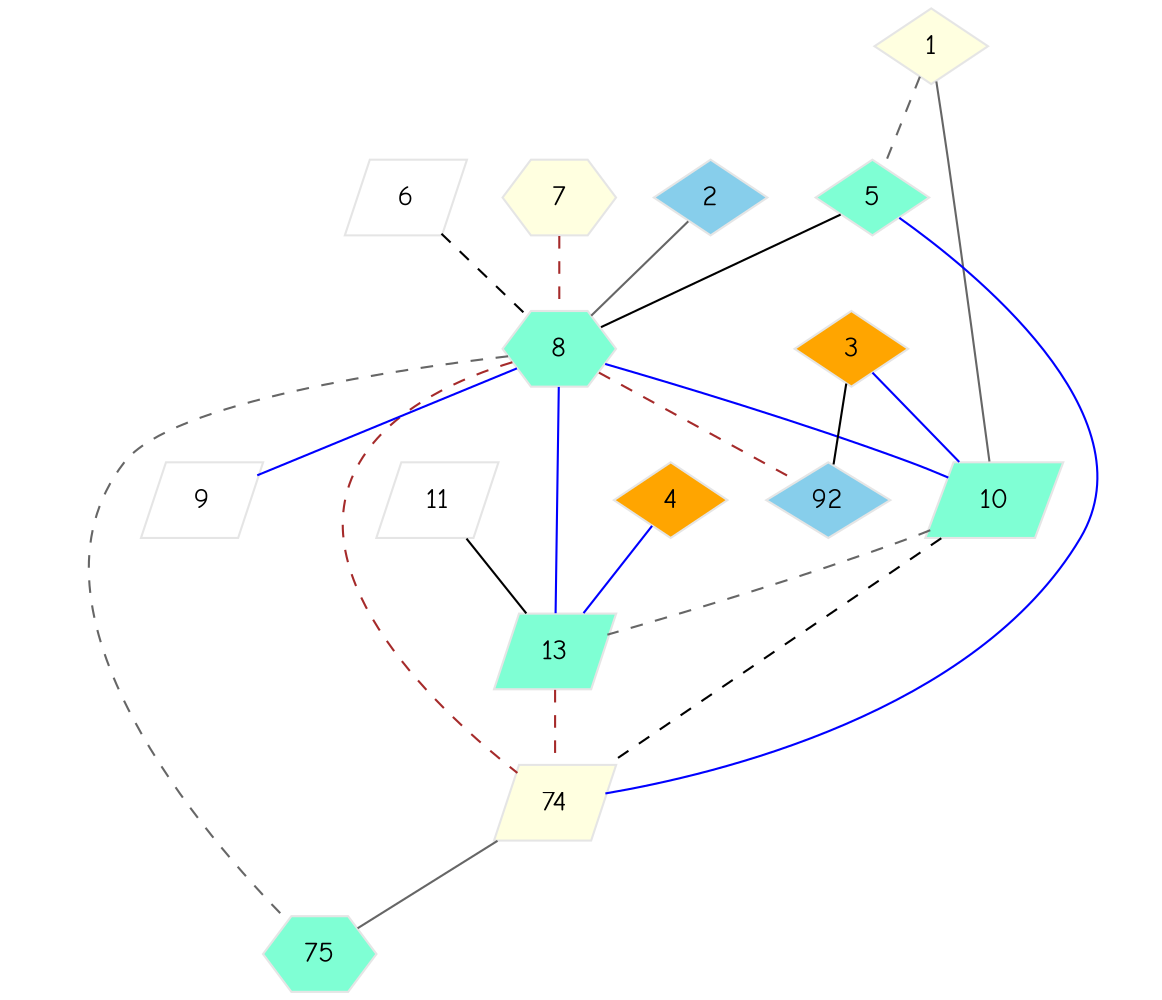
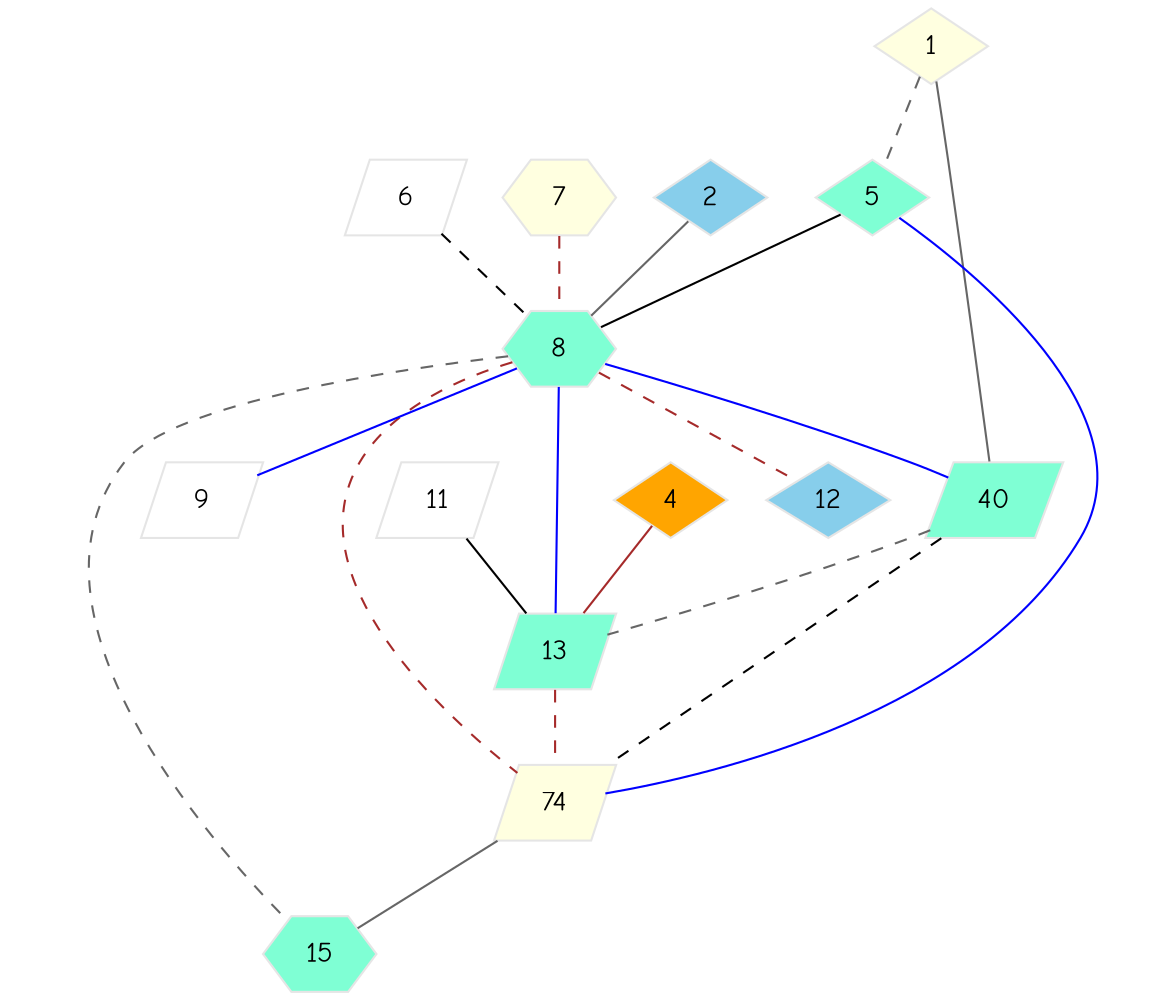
(851, 349) -> none
(828, 500) -> (828, 500)
(994, 500) -> (994, 500)
(618, 569) -> (618, 569)
(320, 954) -> (320, 954)
